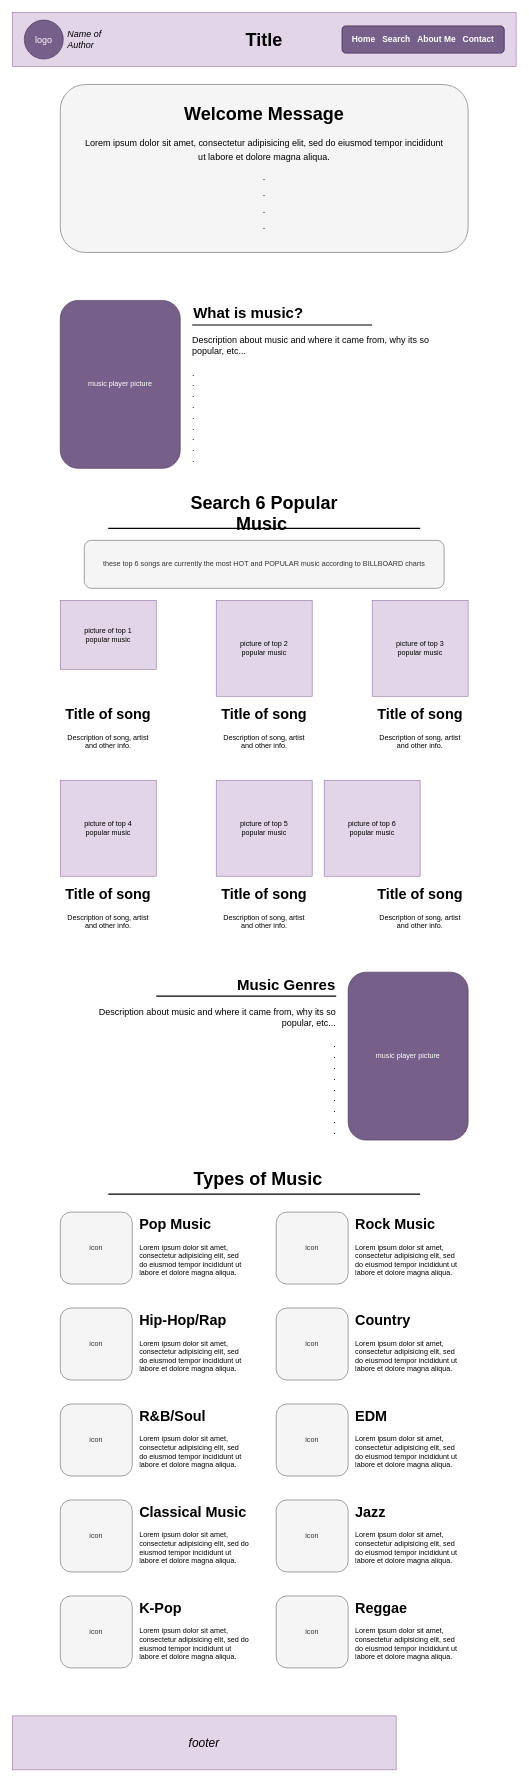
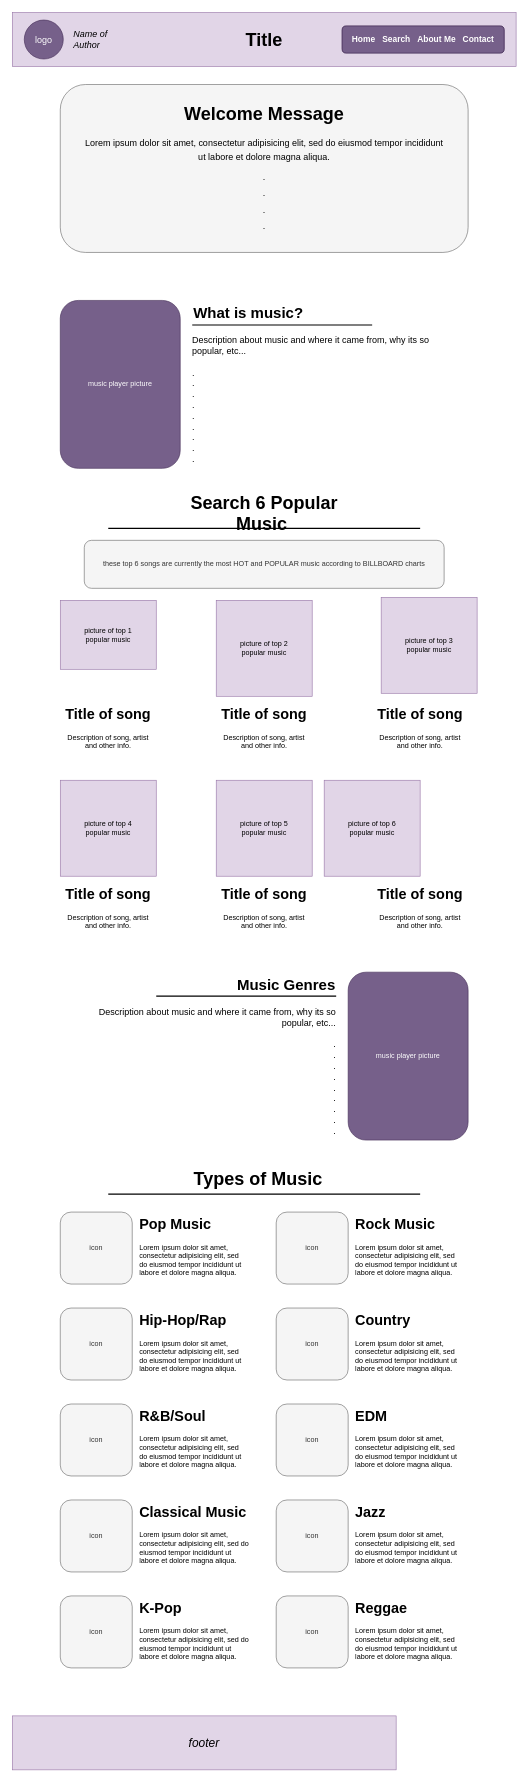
(90, 39) -> (96, 39)
(420, 648) -> (429, 645)
